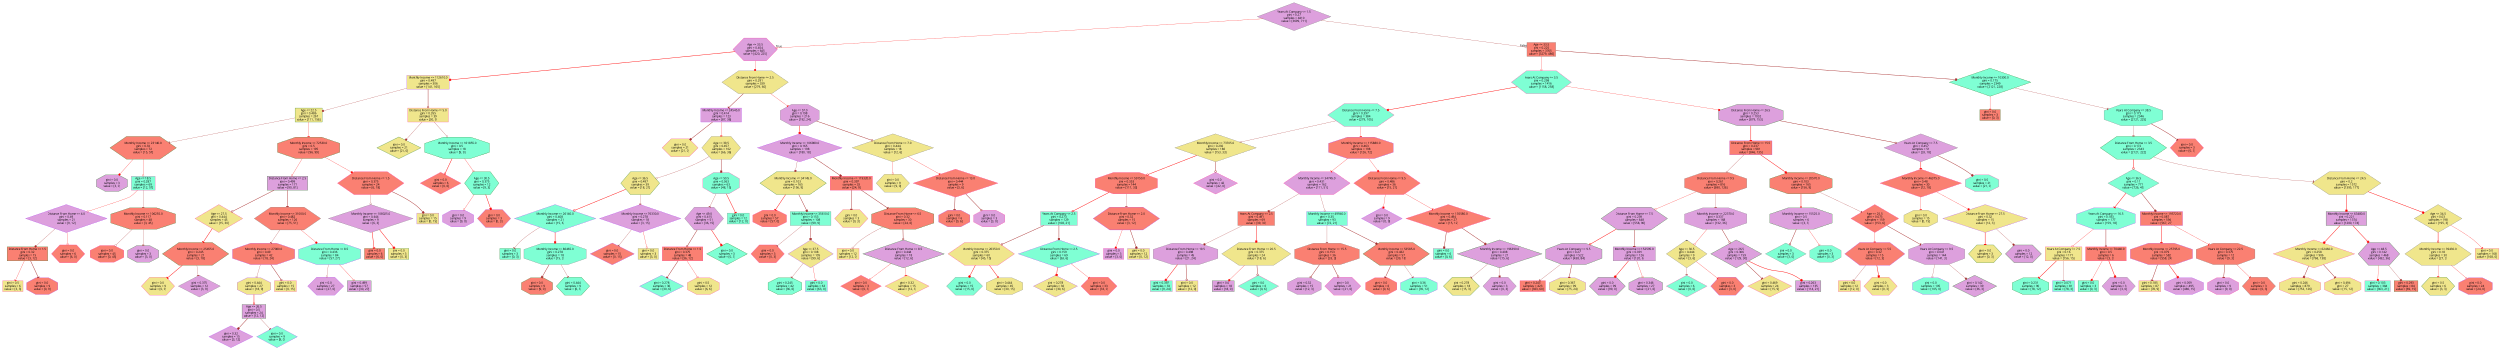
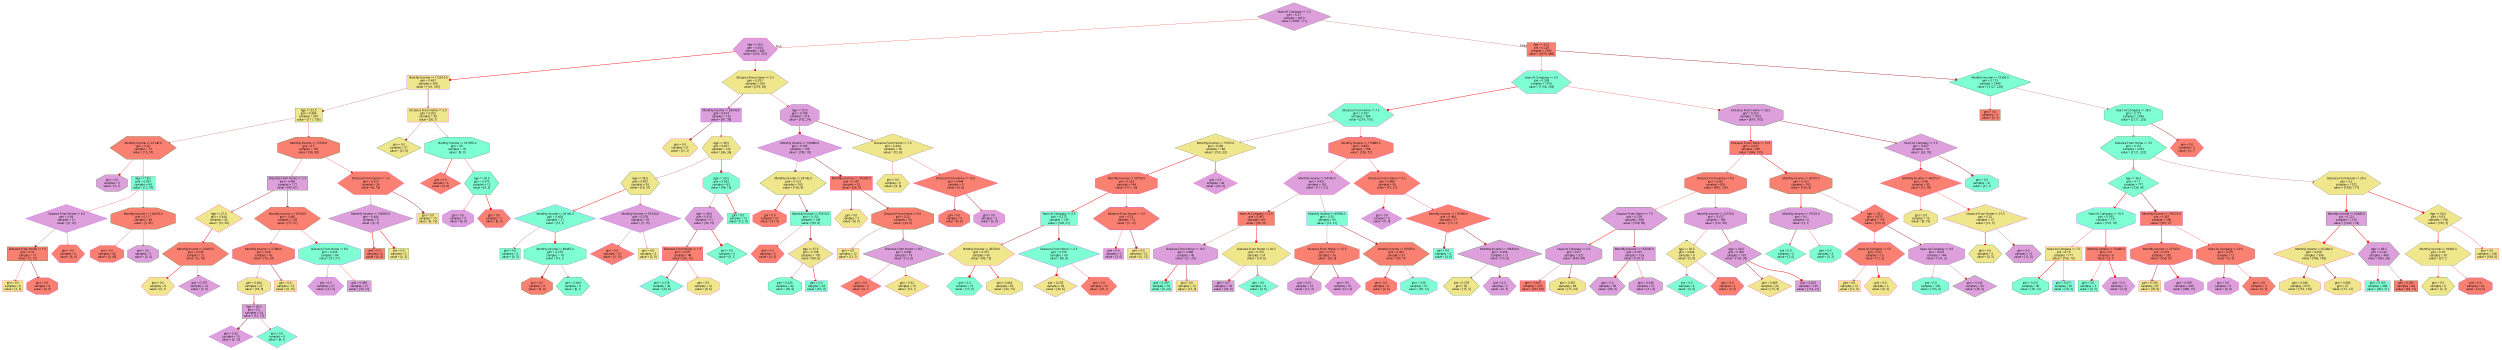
(814, 273) -> (814, 273)
(1461, 286) -> (1461, 286)
